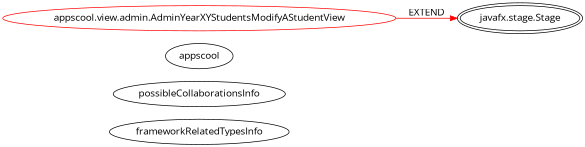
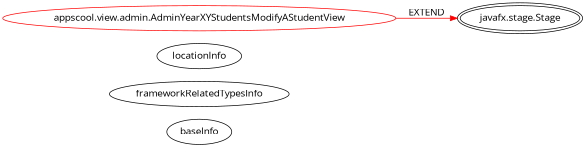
(199, 56) -> (199, 56)
(199, 94) -> none
none -> (199, 132)
